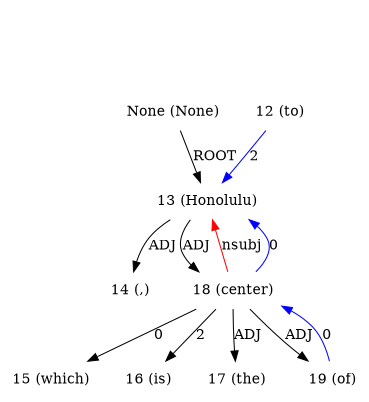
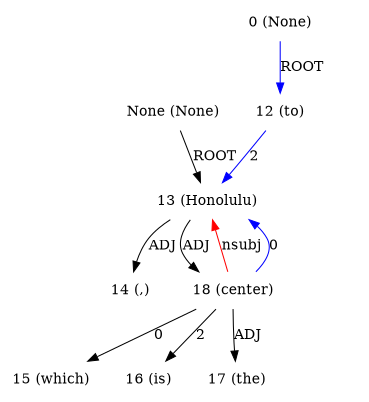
none -> (280, 23)
(333, 380) -> none
